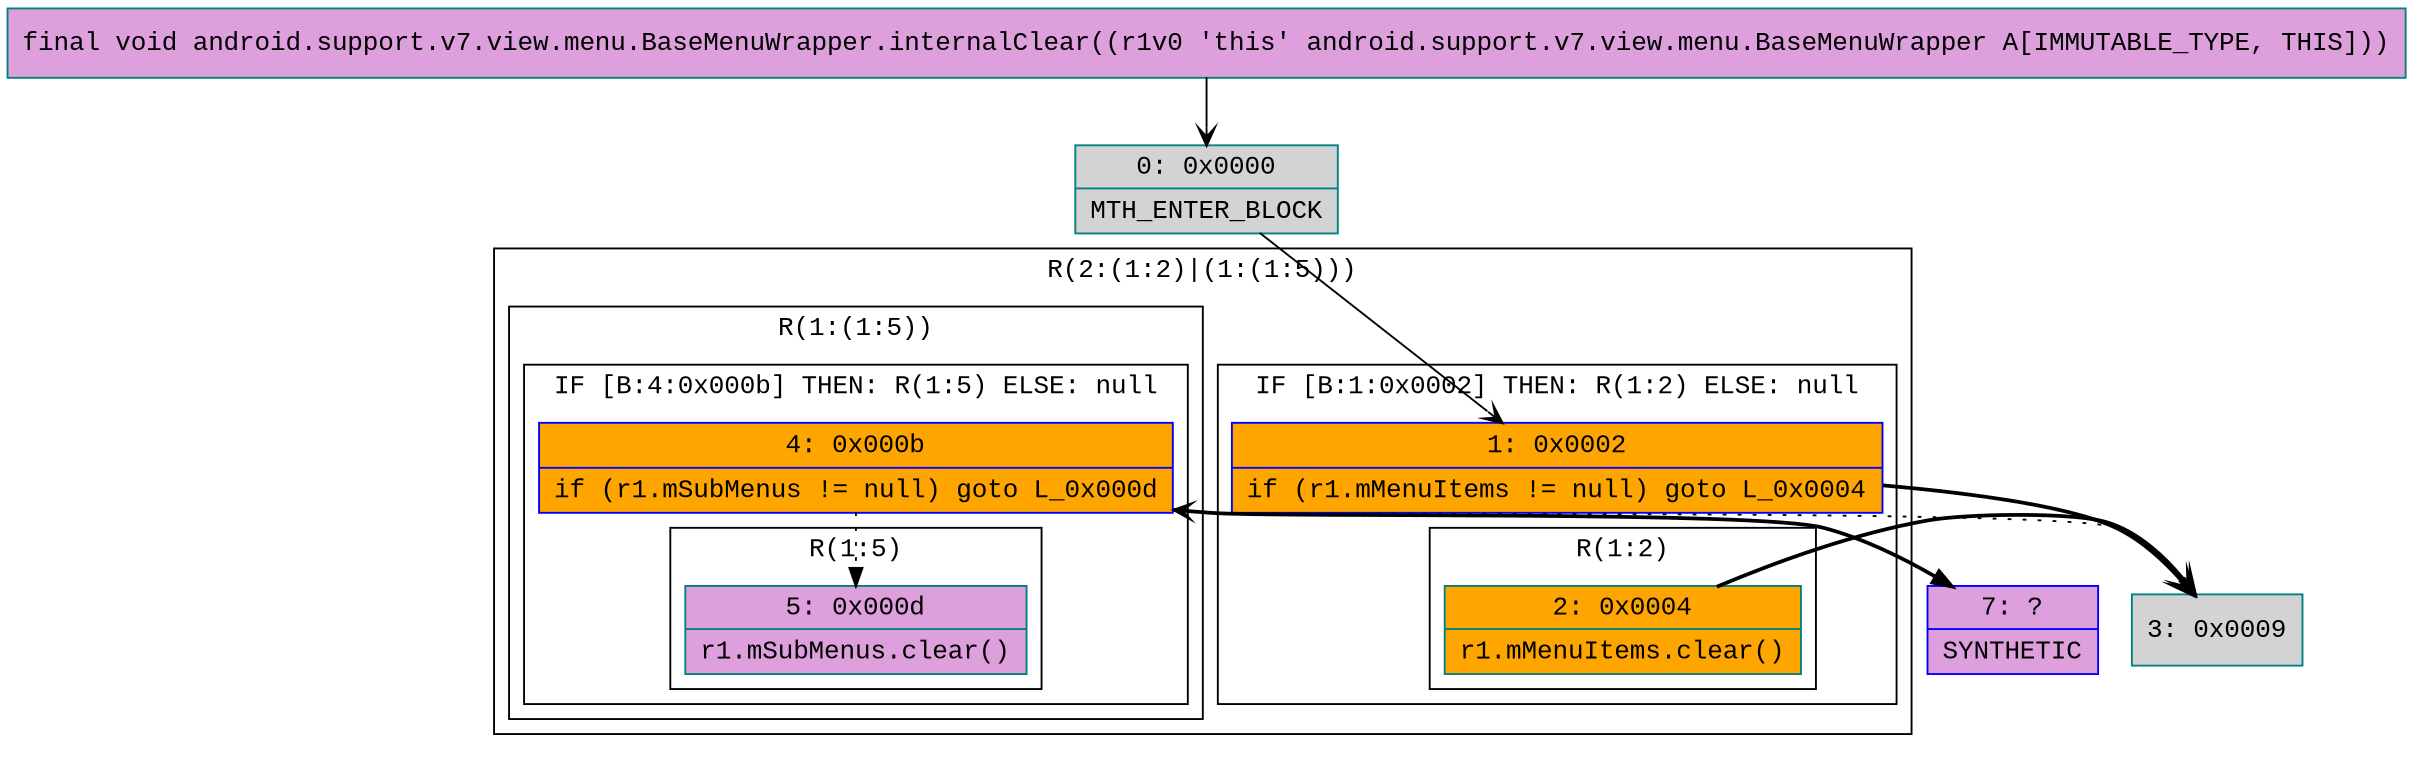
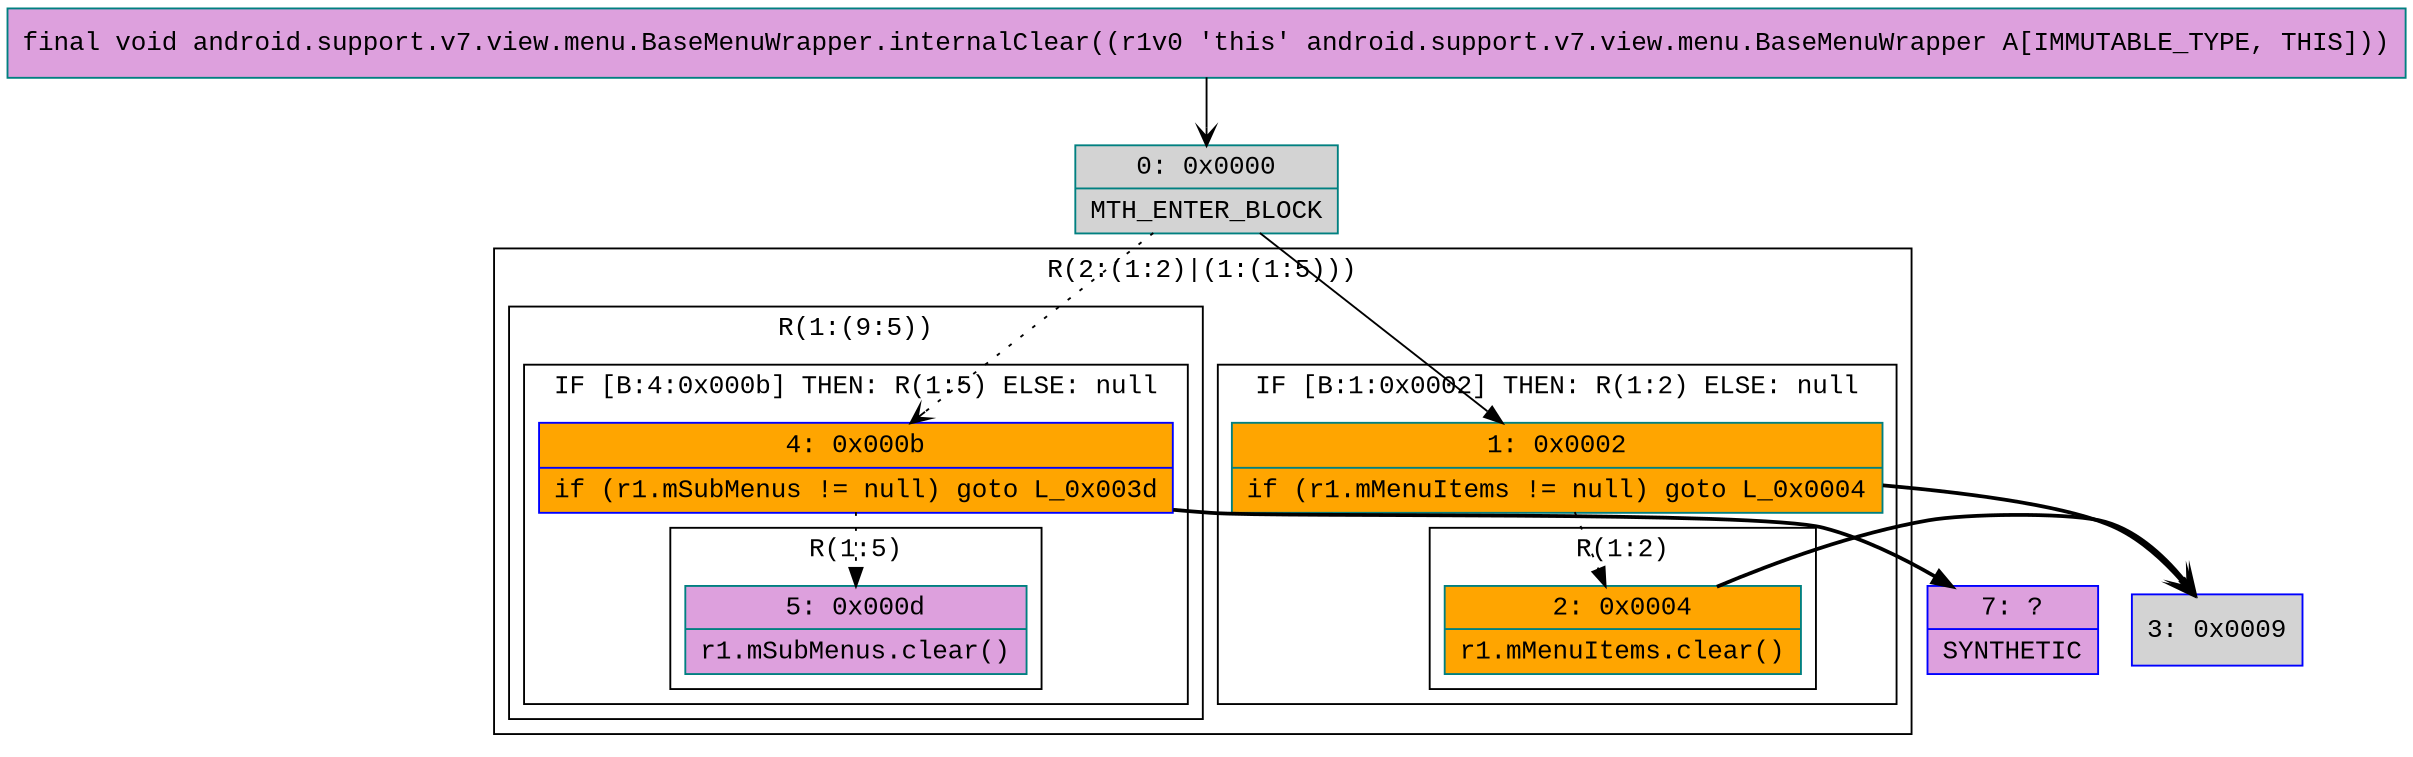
(1374, 322) -> (1374, 322)
(856, 328) -> (856, 328)
(1557, 468) -> (1557, 468)
(856, 489) -> (856, 489)
(1835, 516) -> (1040, 322)
none -> (1587, 541)
(2217, 630) -> (2217, 630)
